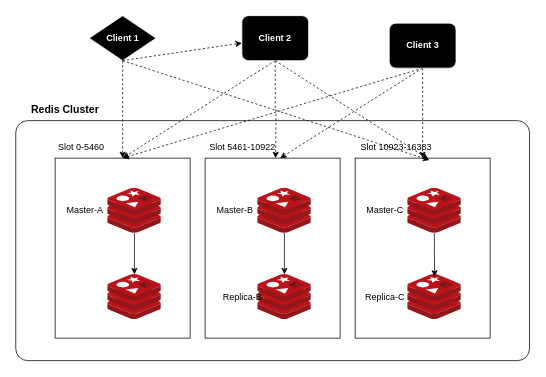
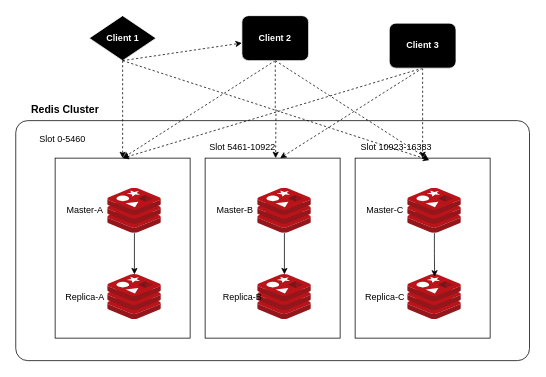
(81, 147) -> (63, 139)
none -> (85, 297)
